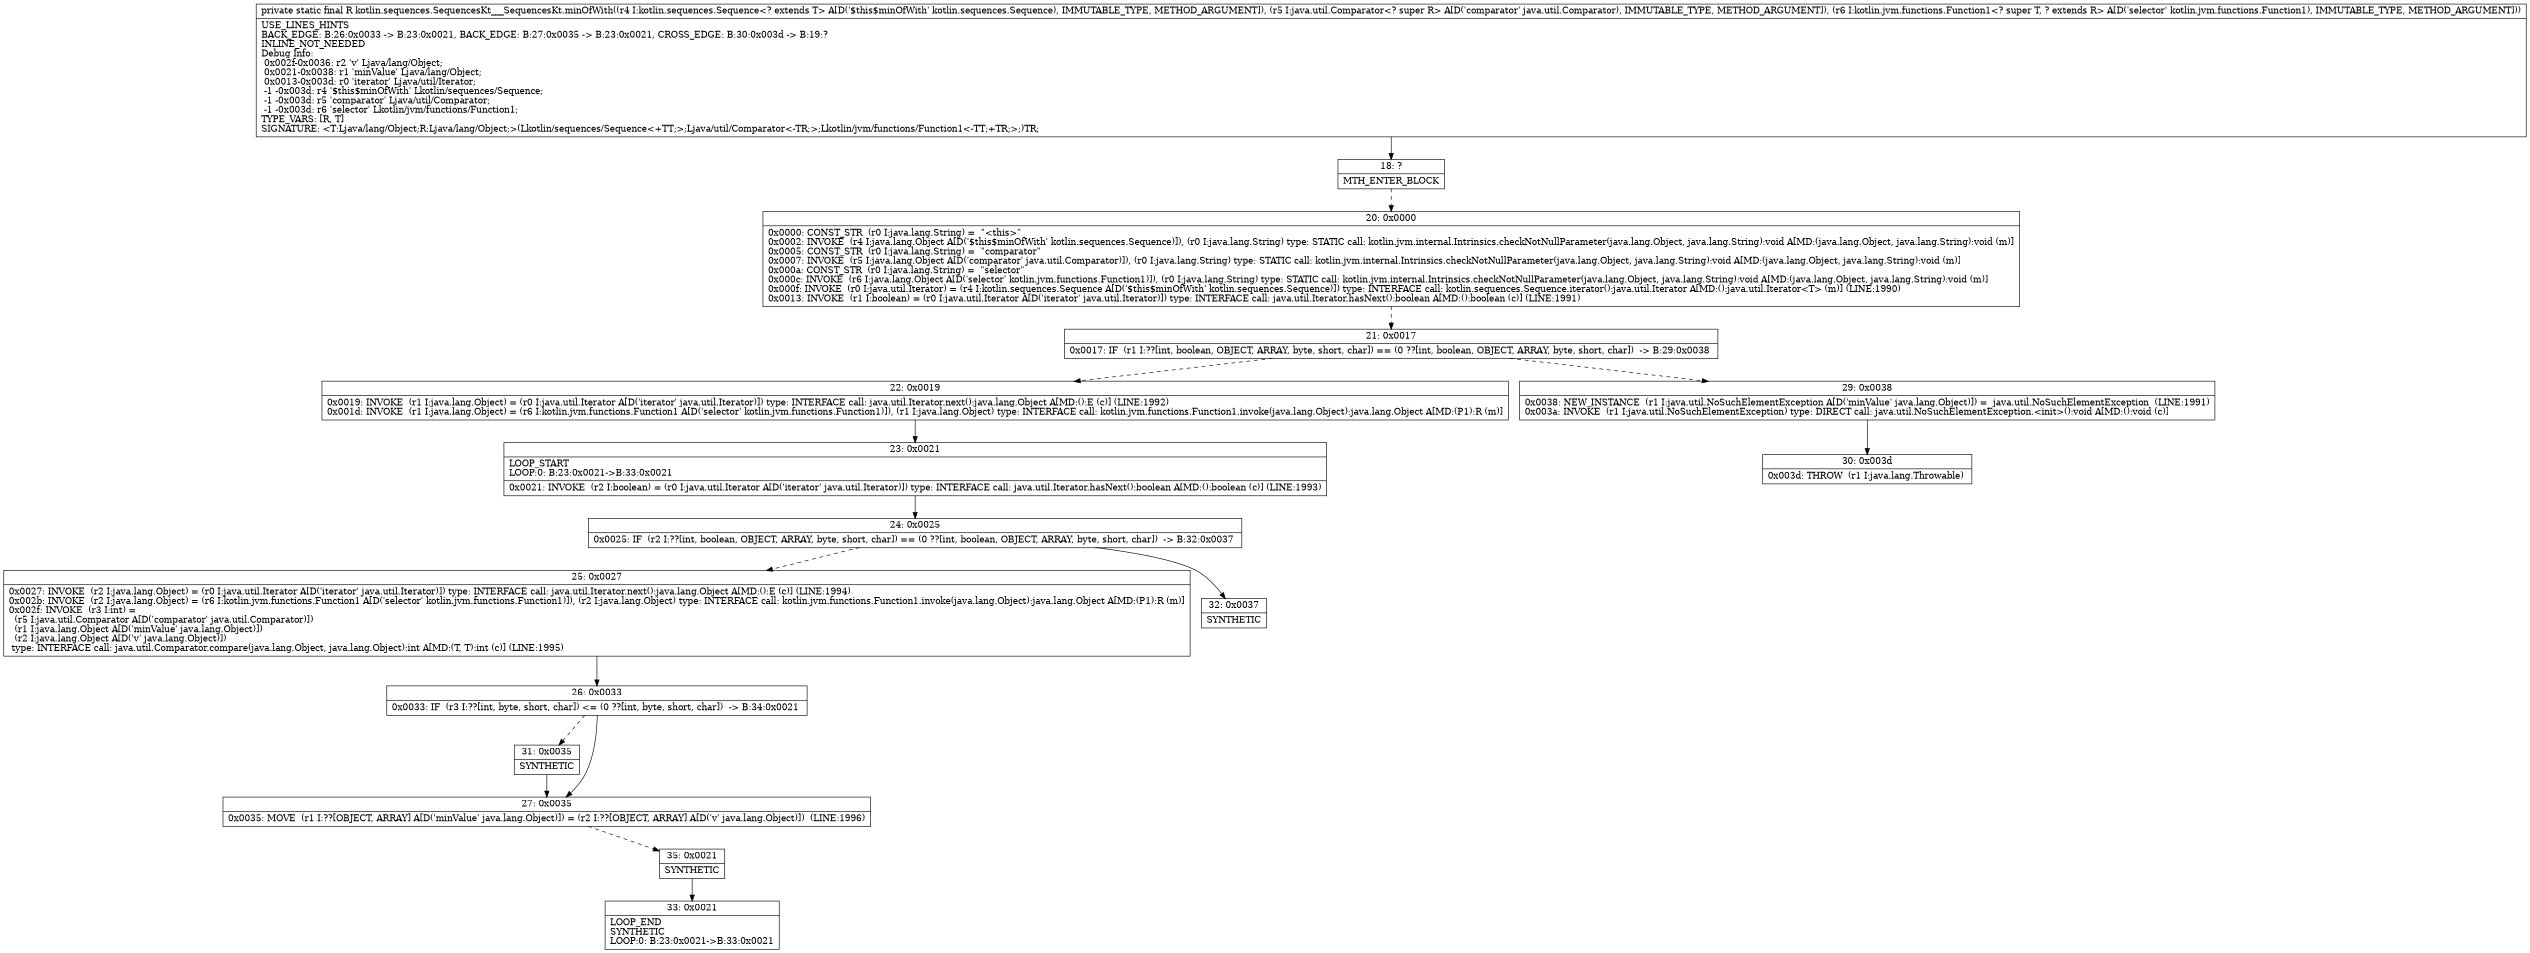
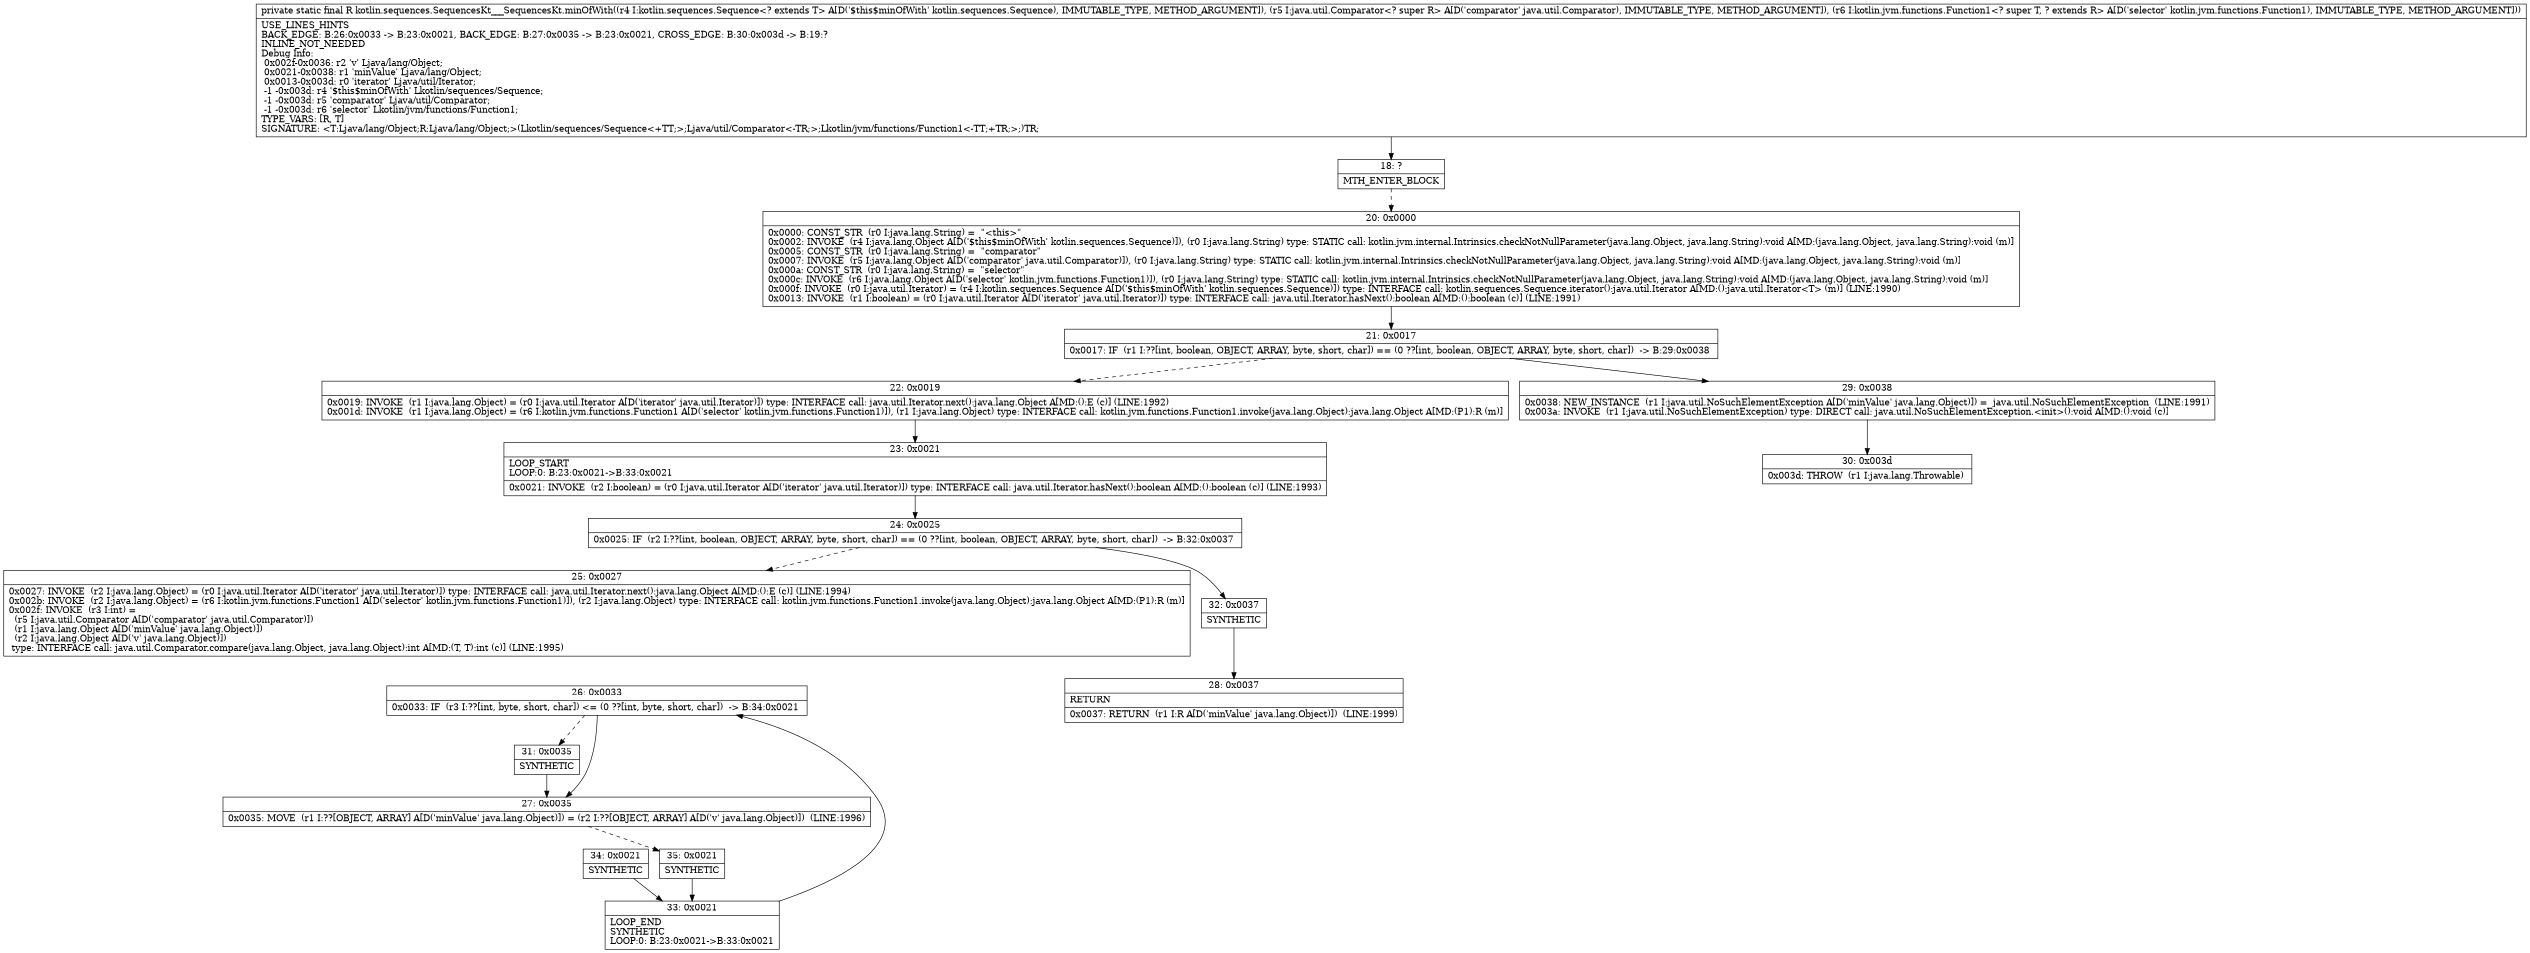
(1391, 315) -> (1391, 315)
(1606, 370) -> (1606, 370)
(597, 668) -> (878, 800)
none -> (1234, 701)
none -> (616, 864)
